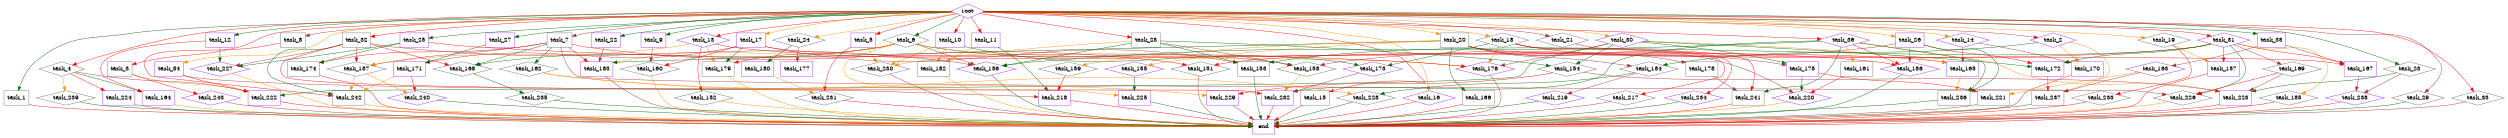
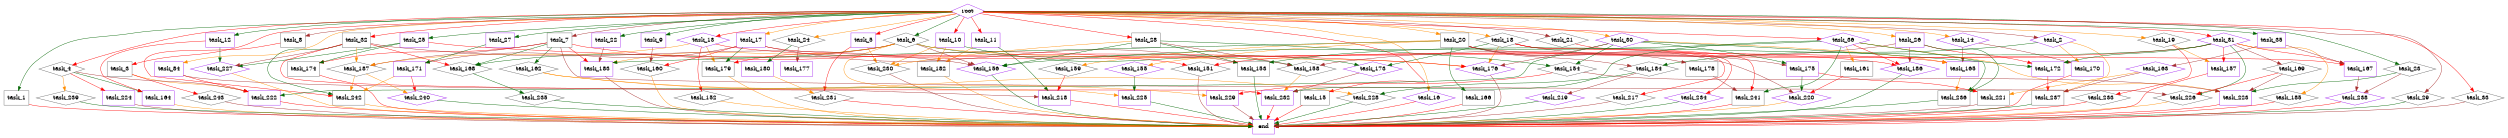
(356, 53) -> (356, 53)
(211, 98) -> (211, 98)
